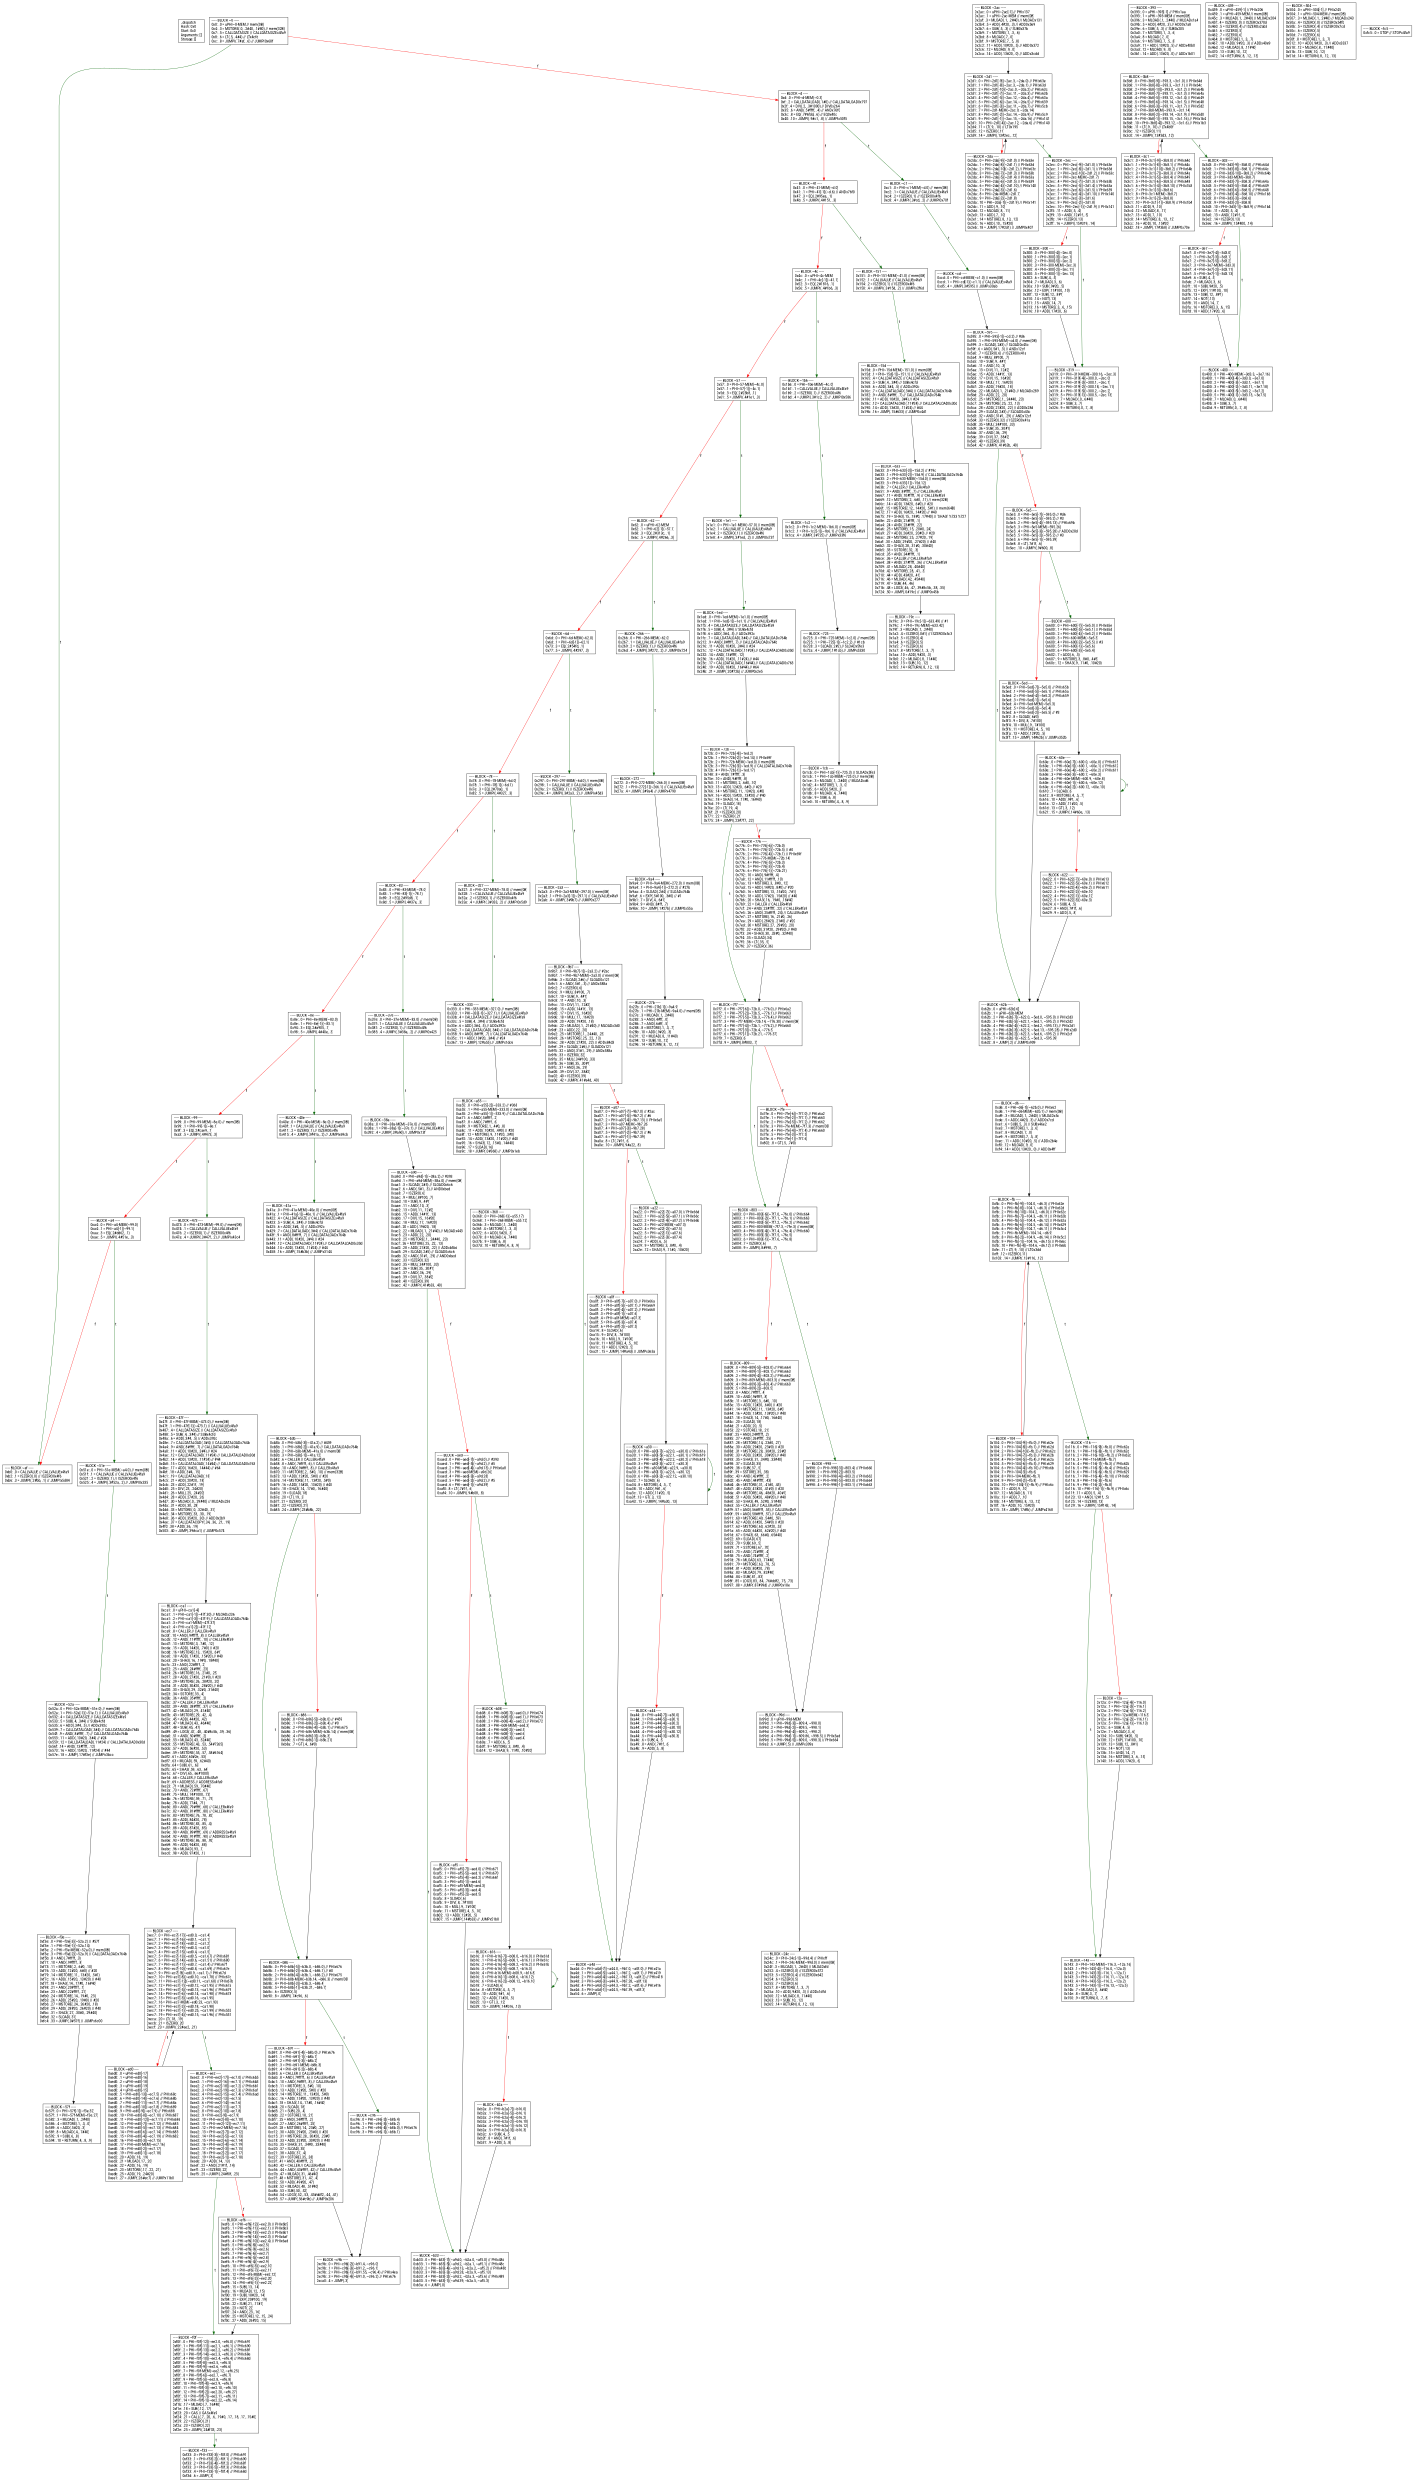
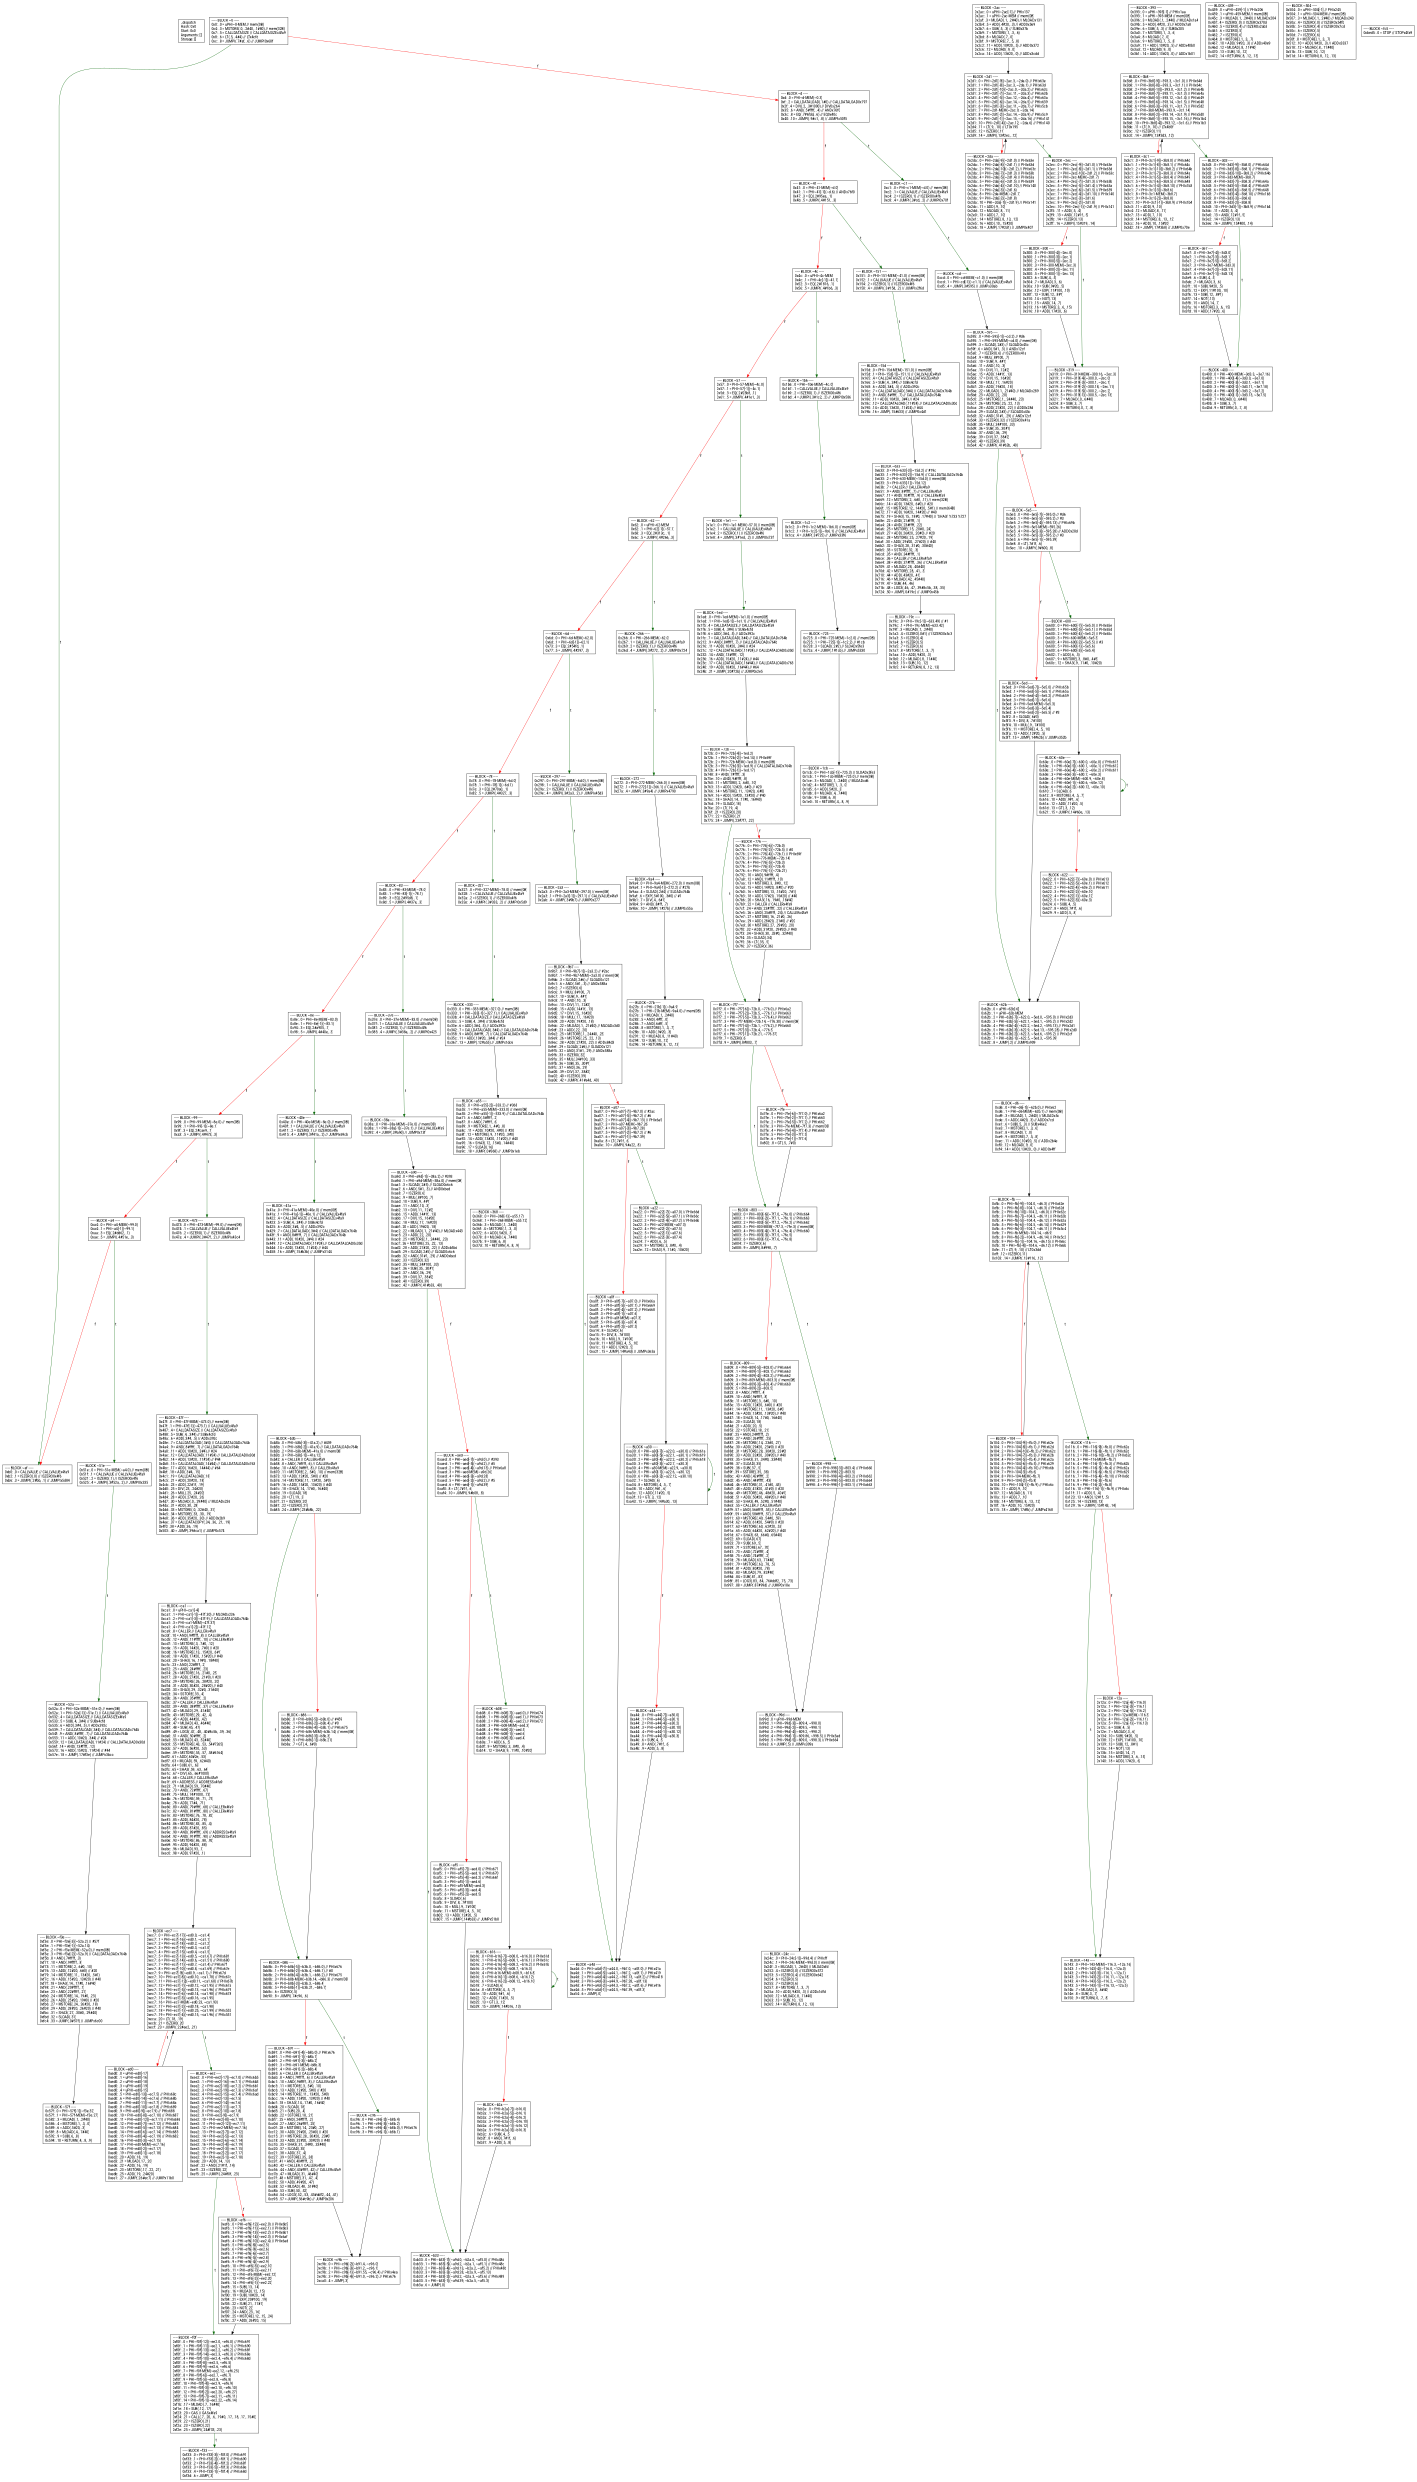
(1386, 31) -> (1388, 31)
